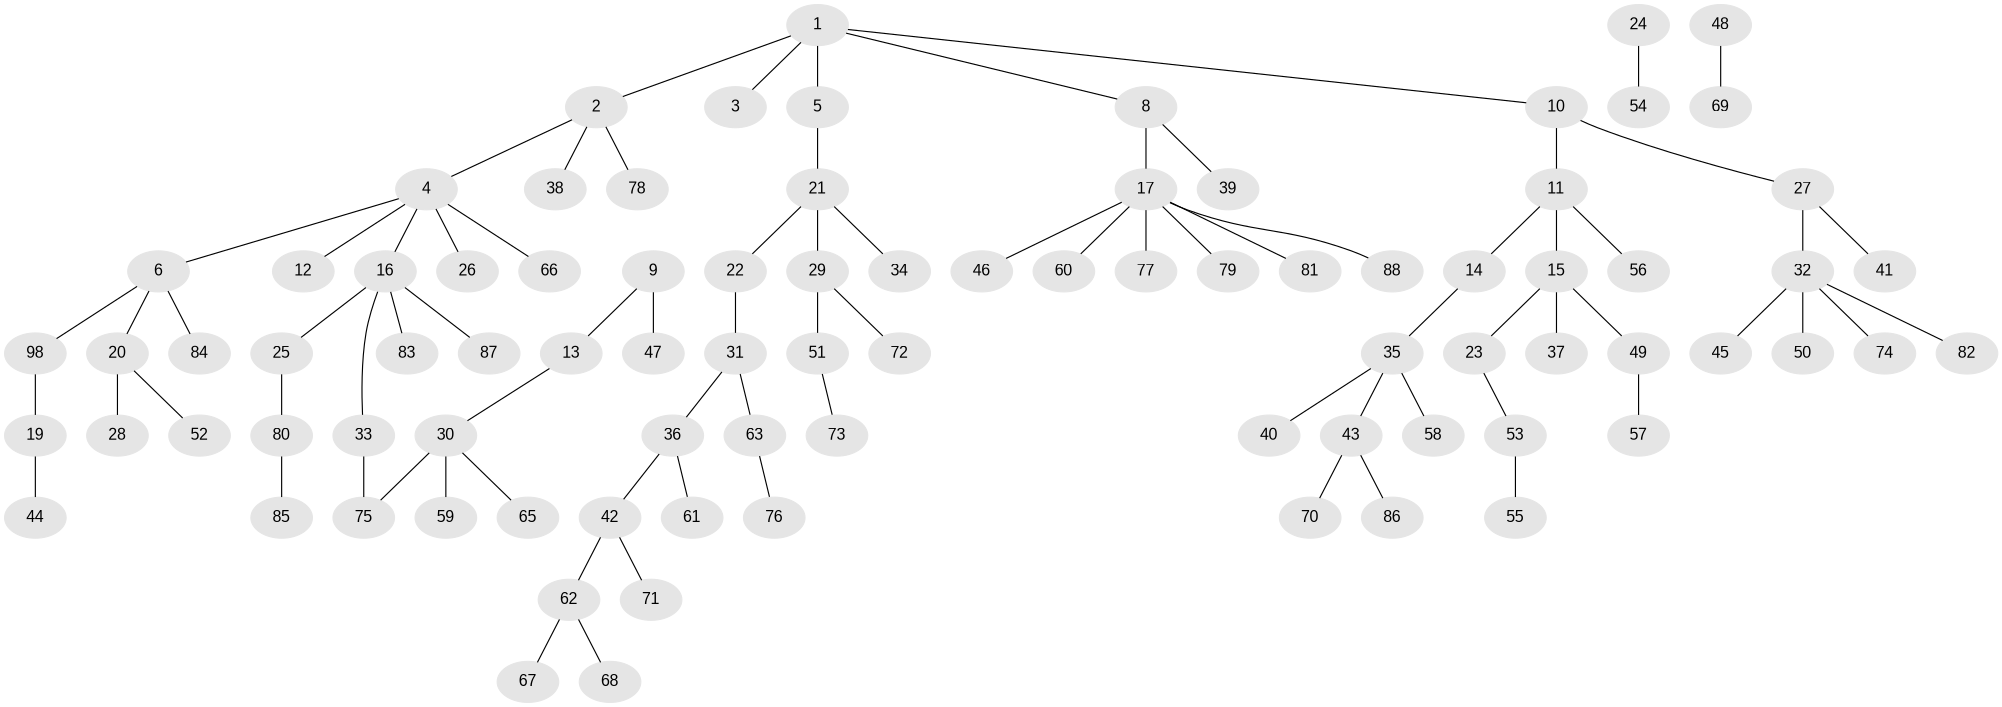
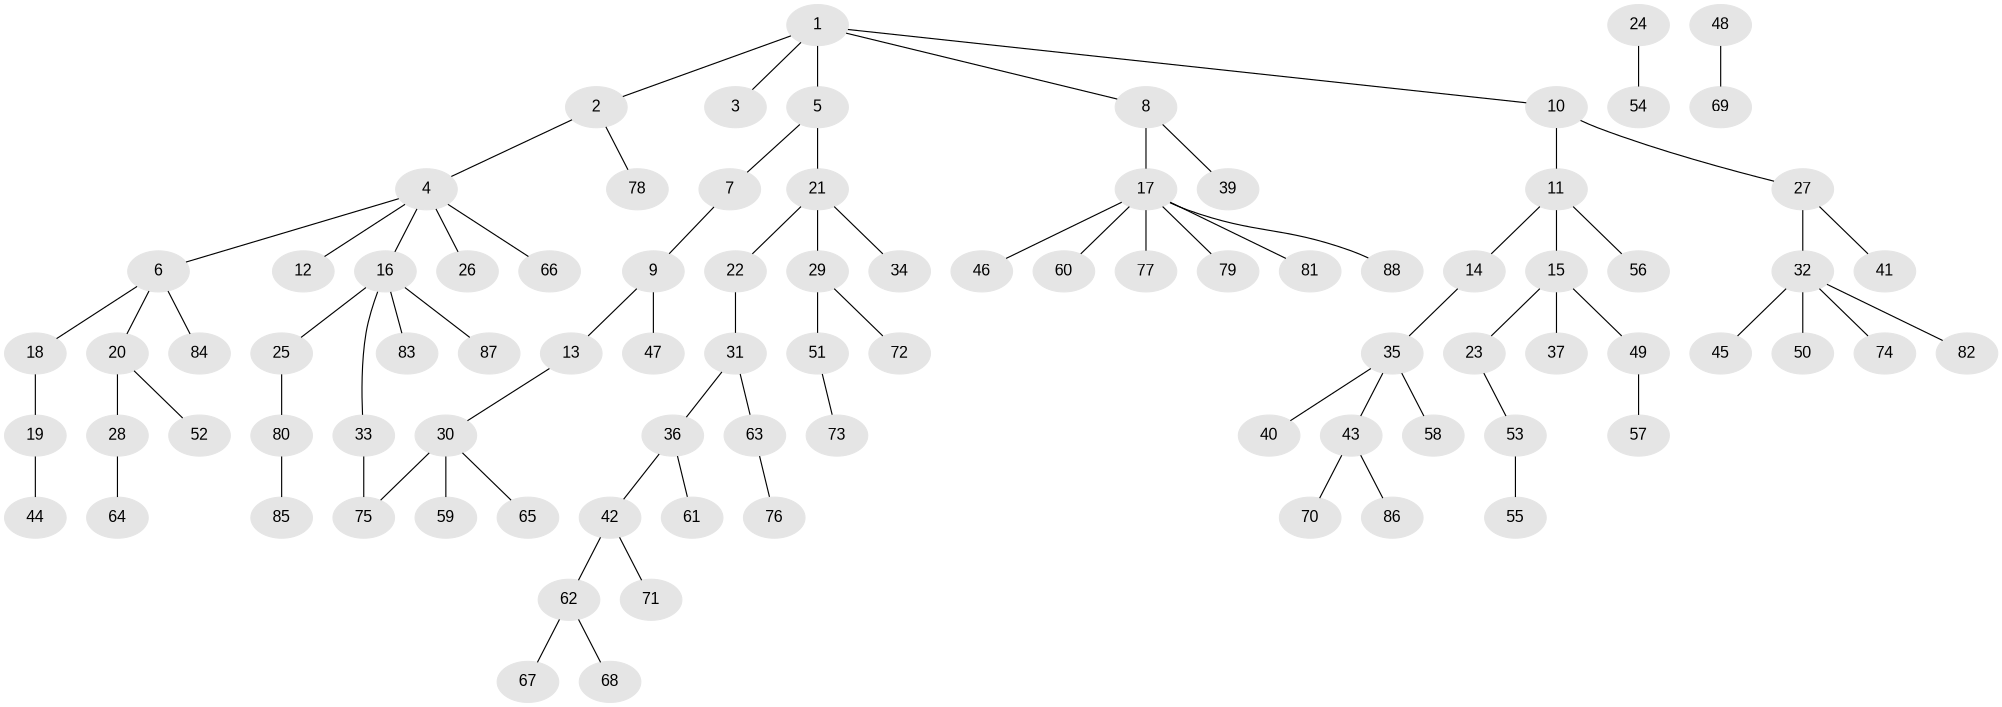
(555, 189) -> none
none -> (730, 189)
(35, 353) -> (35, 353)
none -> (117, 518)
